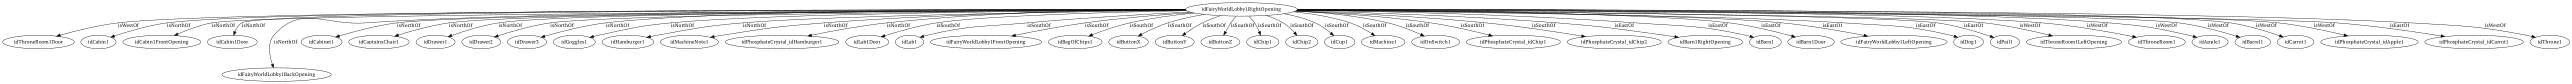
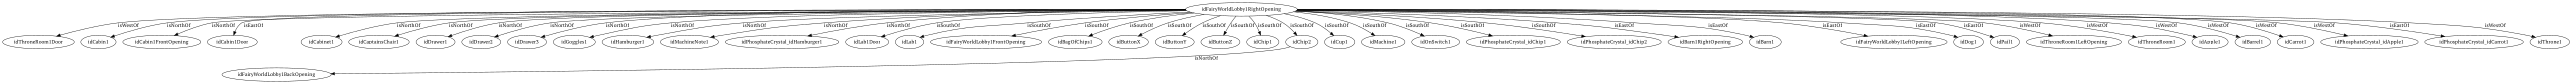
(712, 13) -> (813, 67)
(254, 26) -> (254, 26)
(1811, 42) -> none
